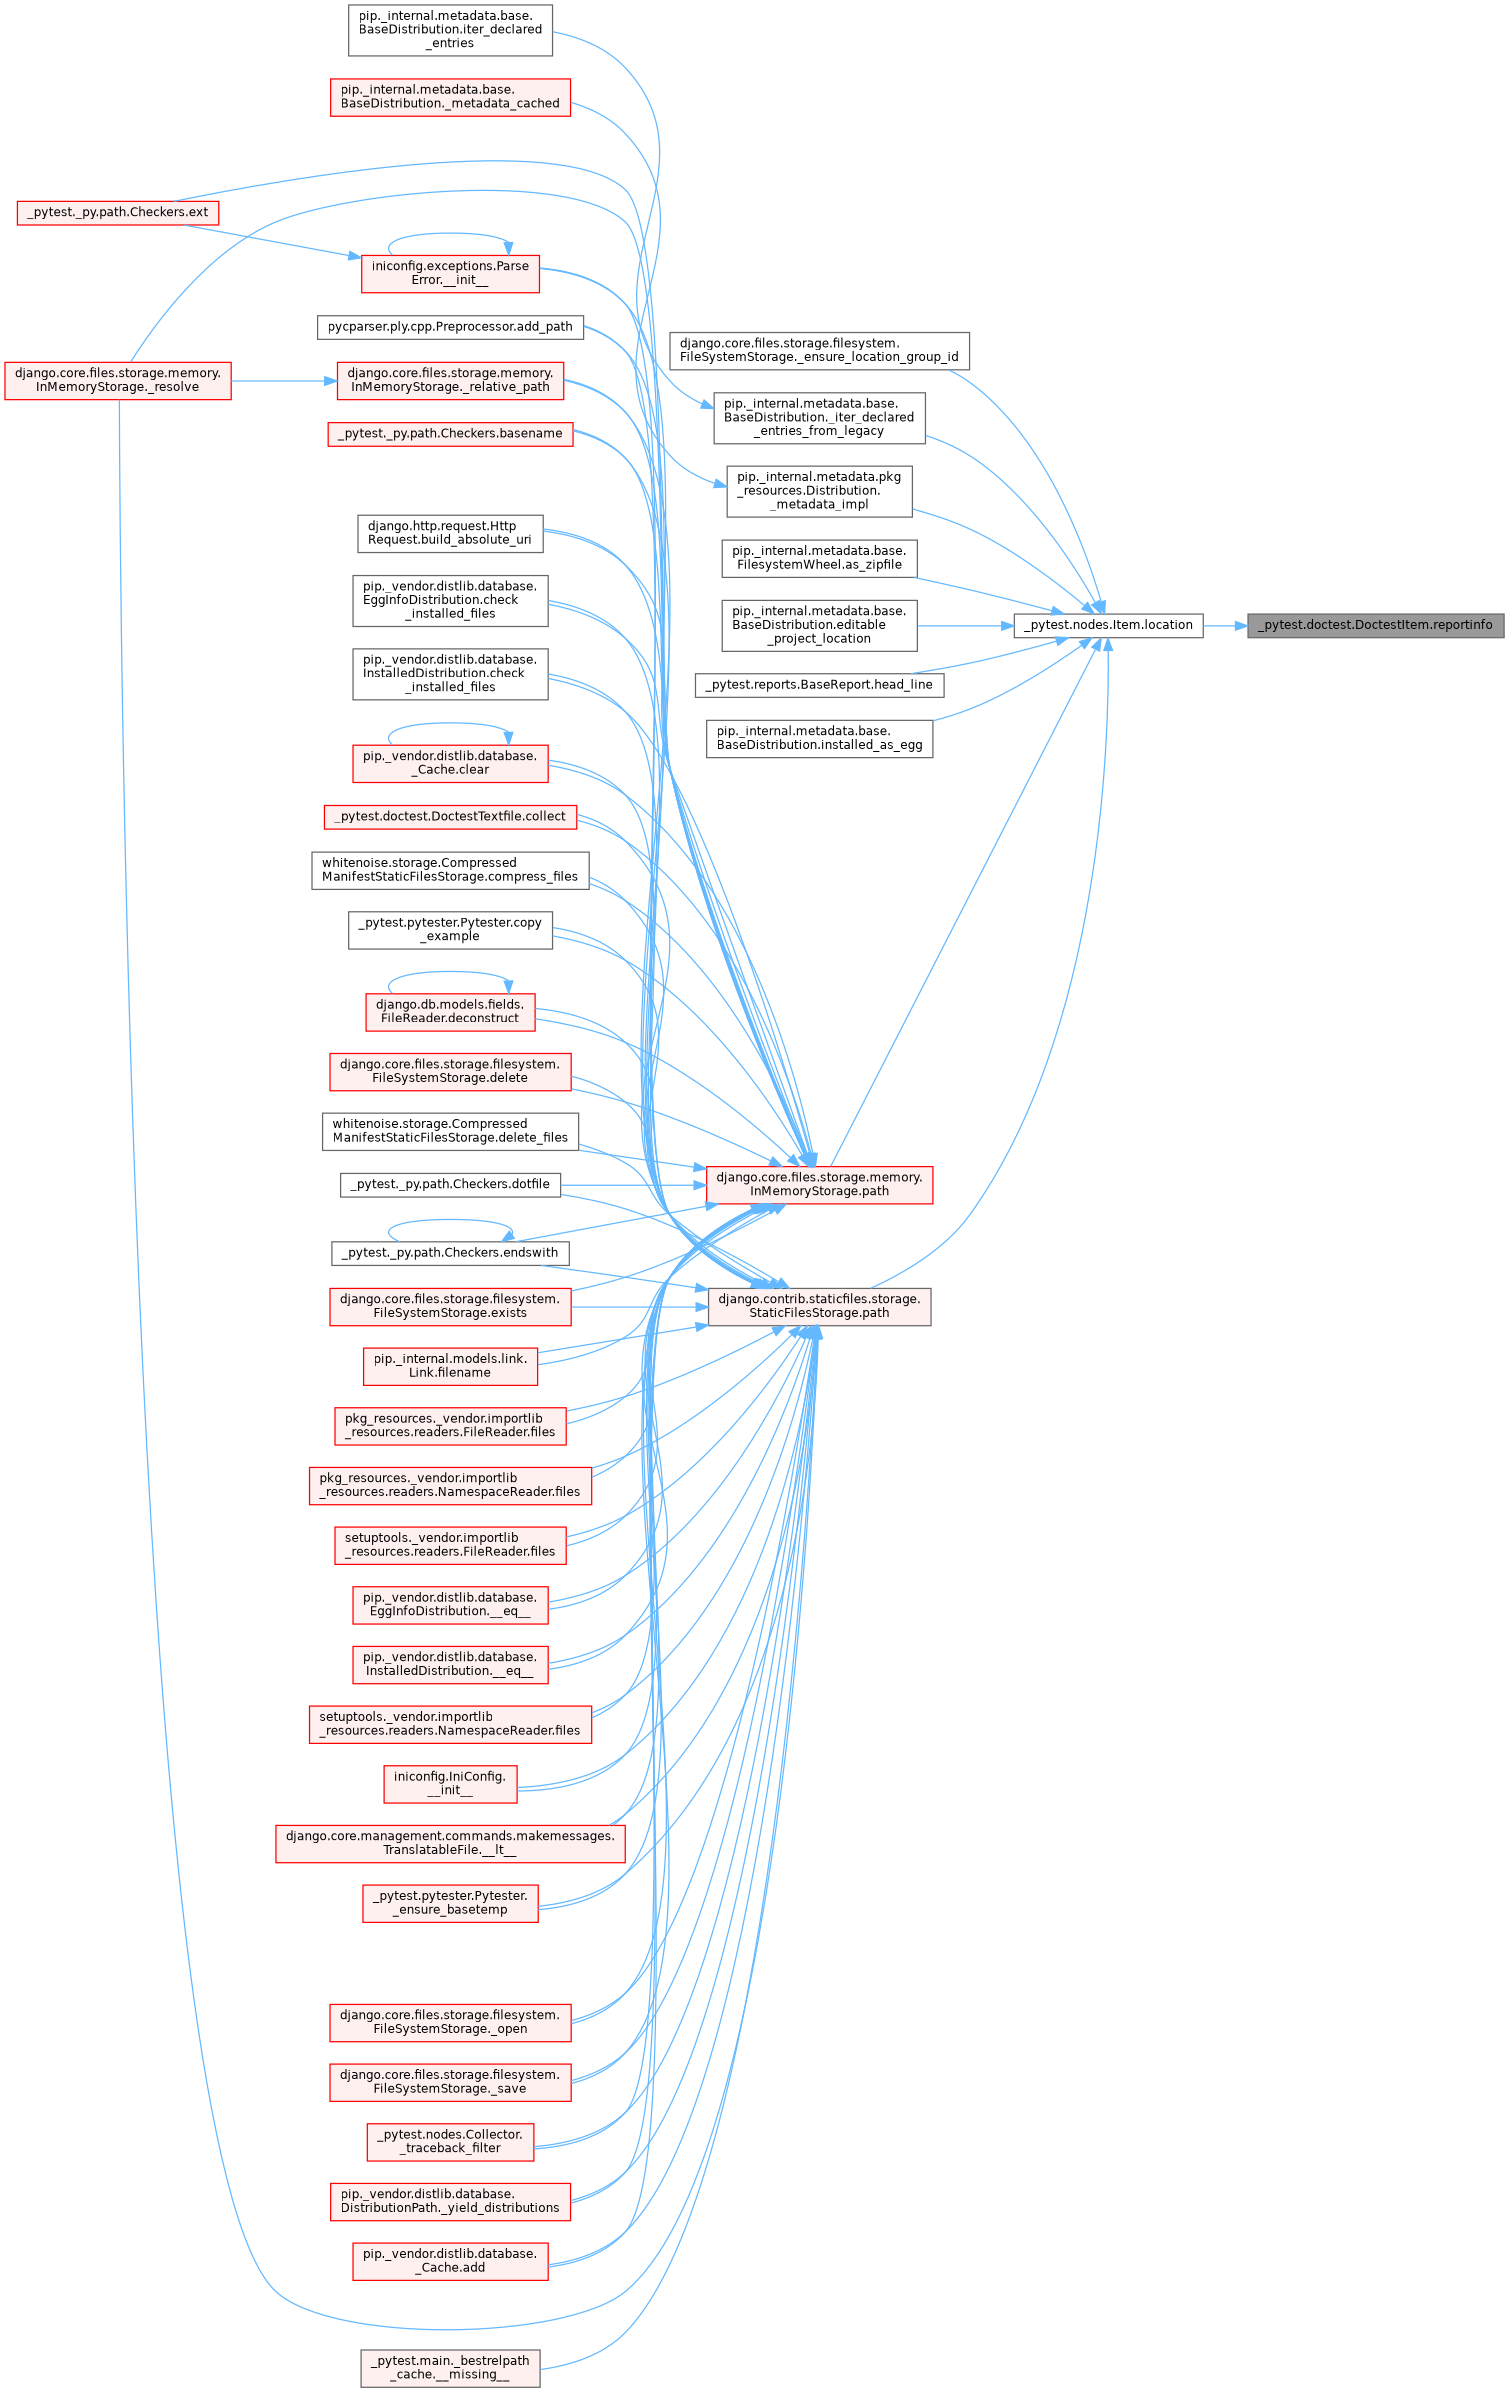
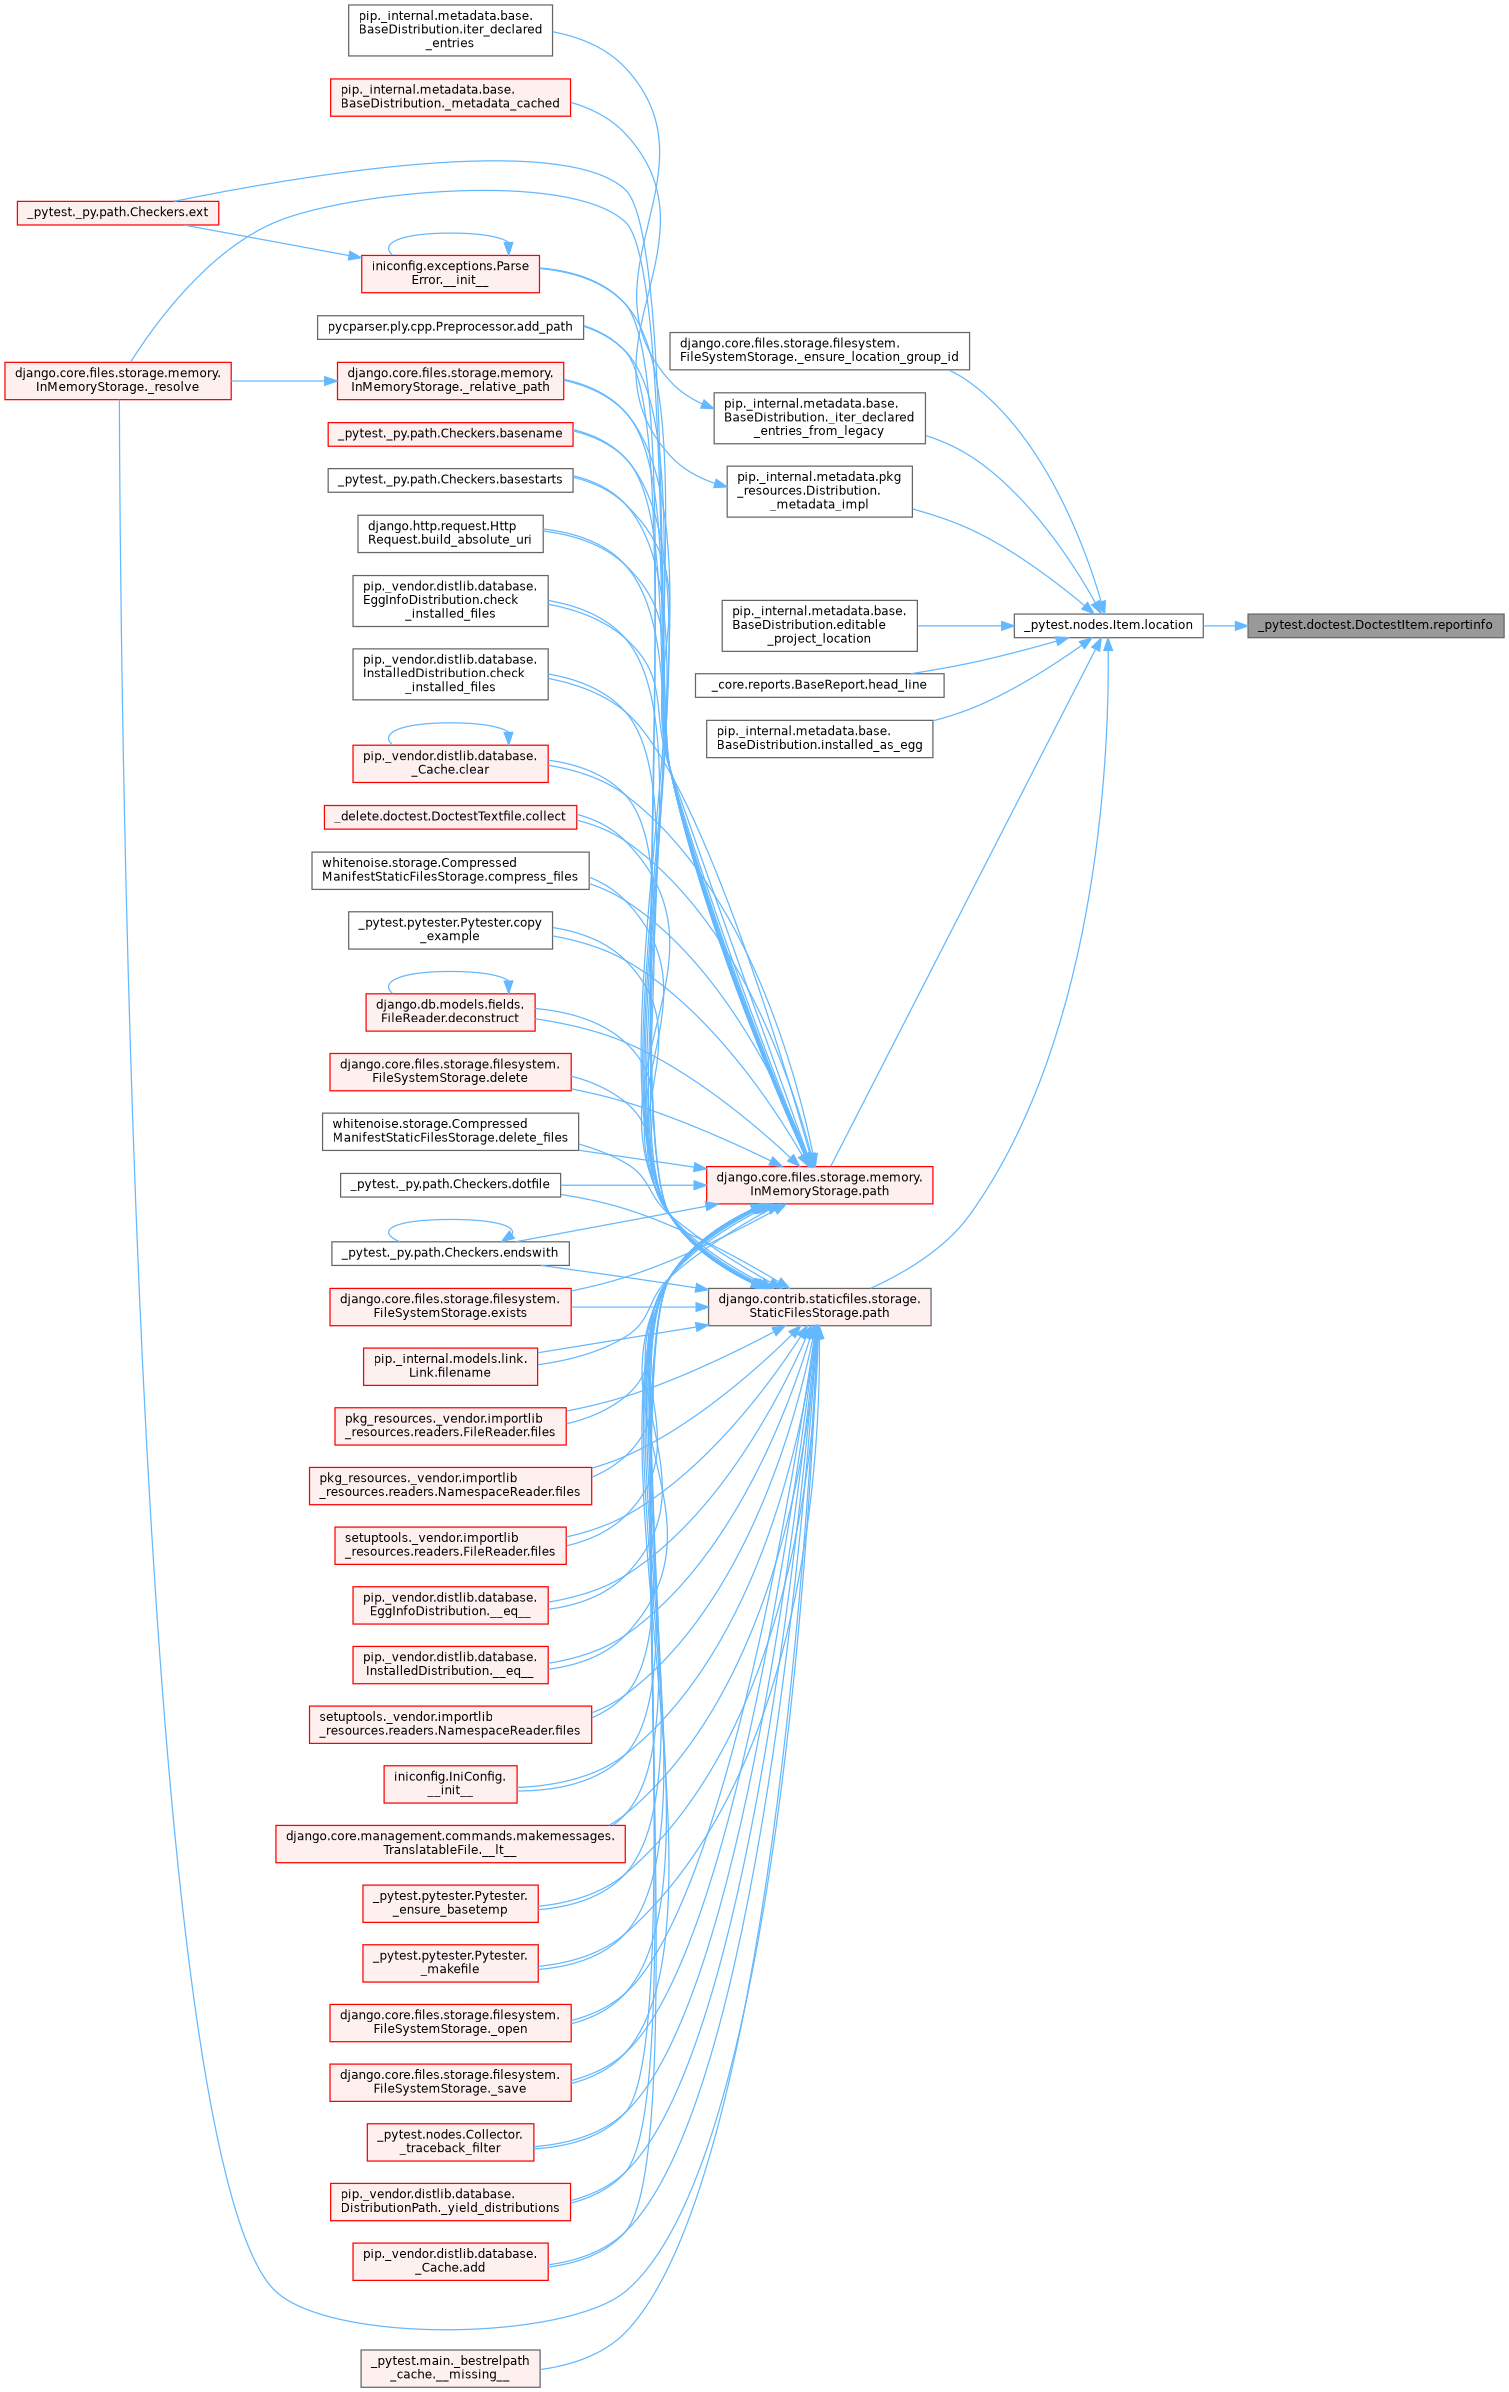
none -> (451, 480)
(820, 559) -> none
(820, 686) -> (820, 686)
(451, 817) -> (451, 817)
none -> (451, 1963)
